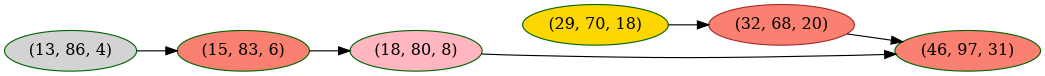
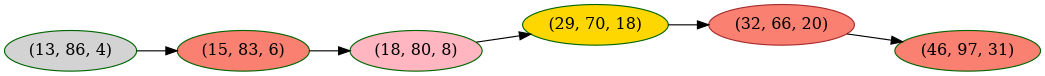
(782, 25) -> (782, 25)
(683, 58) -> (498, 39)
